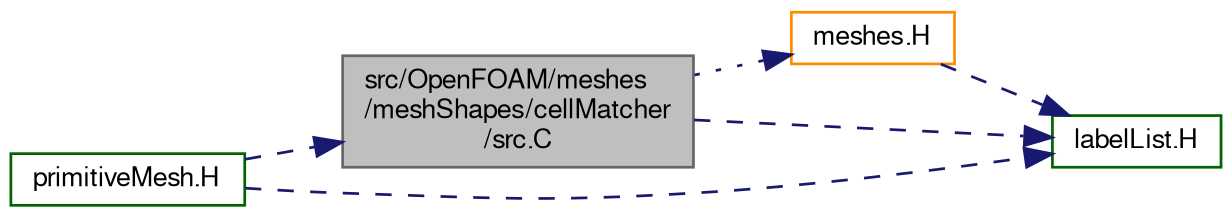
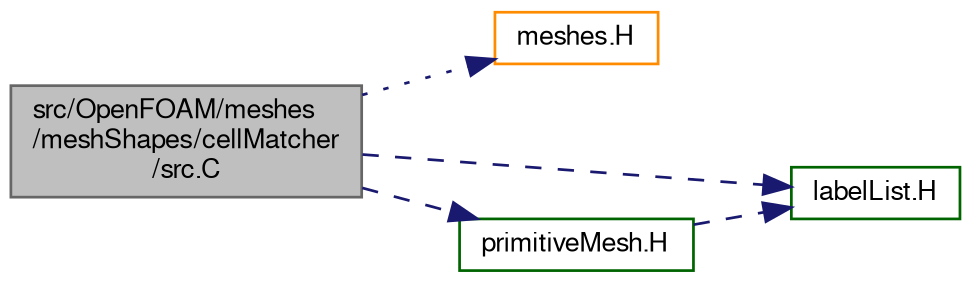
(992, 85) -> none
(280, 153) -> (407, 200)
